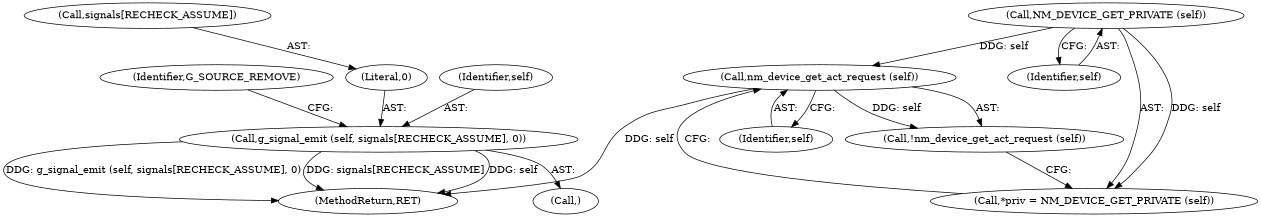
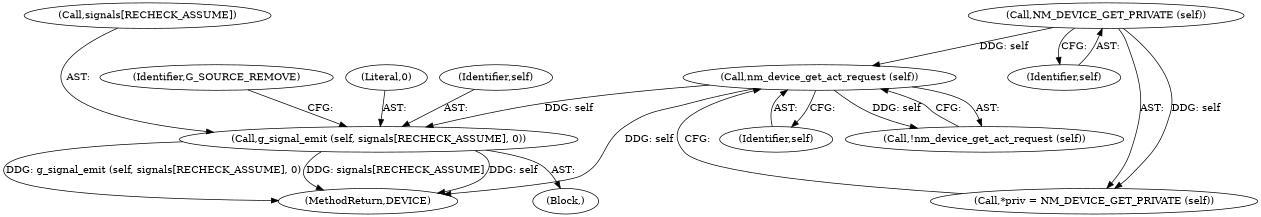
(271, 47) -> (89, 106)
none -> (570, 99)
(1036, 169) -> (925, 105)
(368, 201) -> (368, 201)
(566, 201) -> (566, 201)
